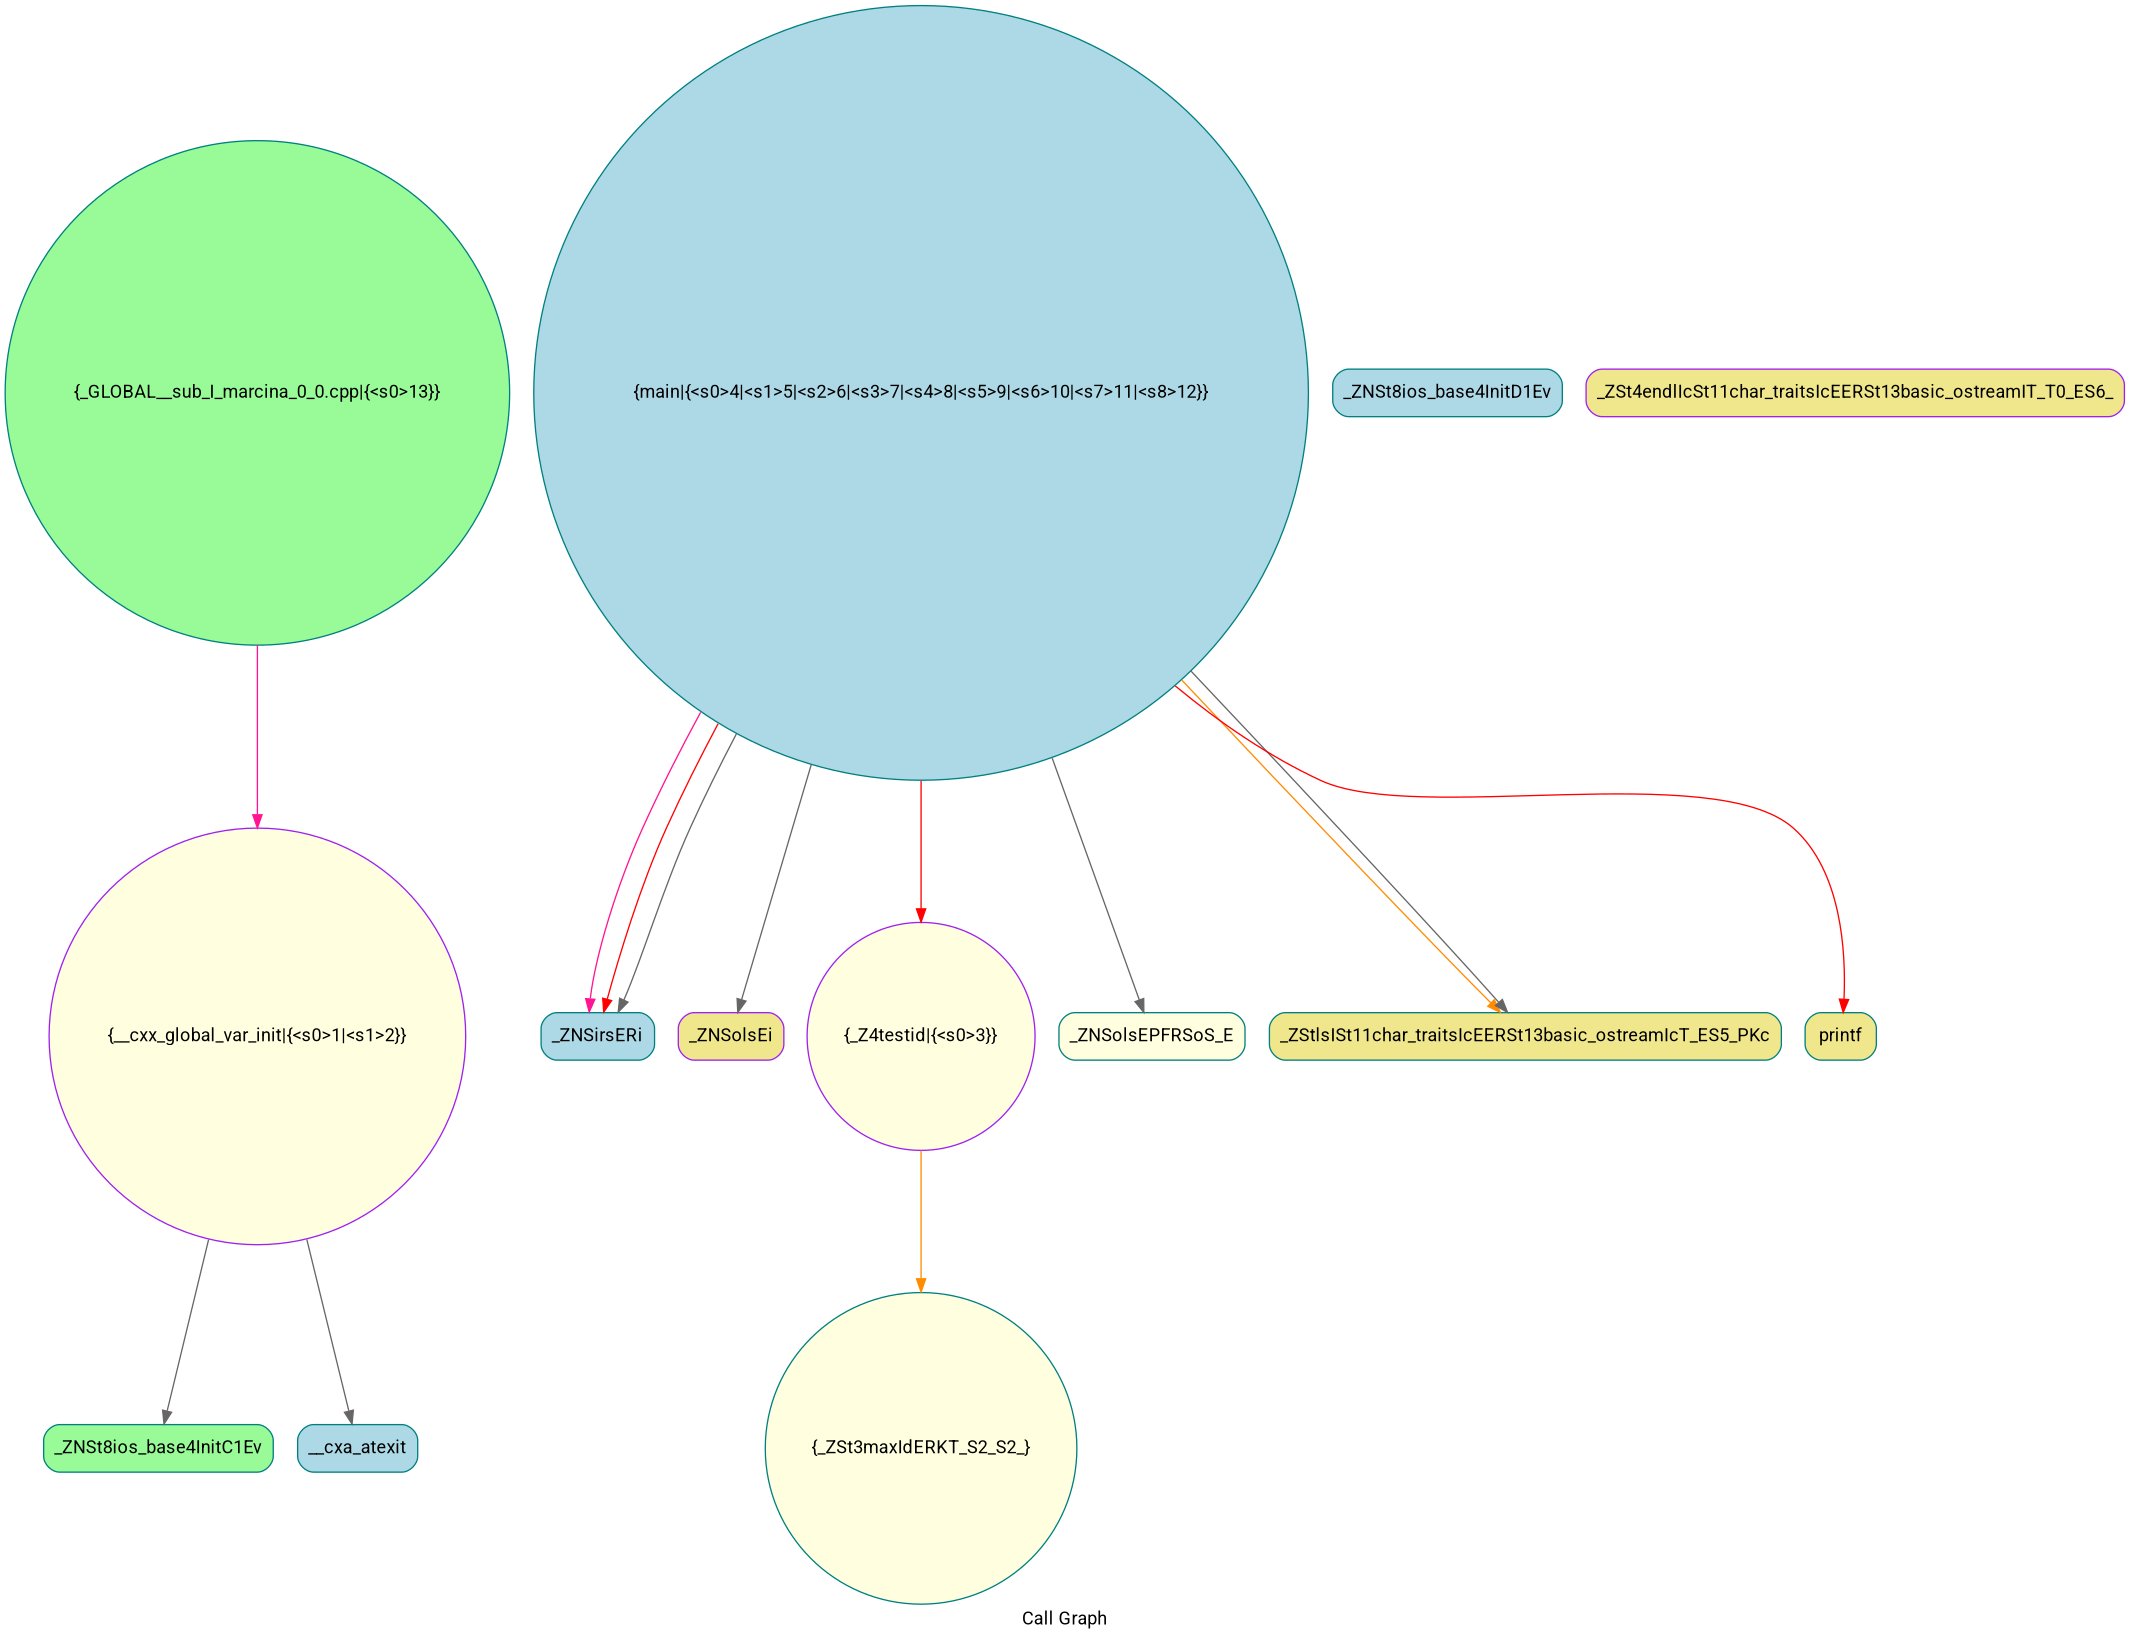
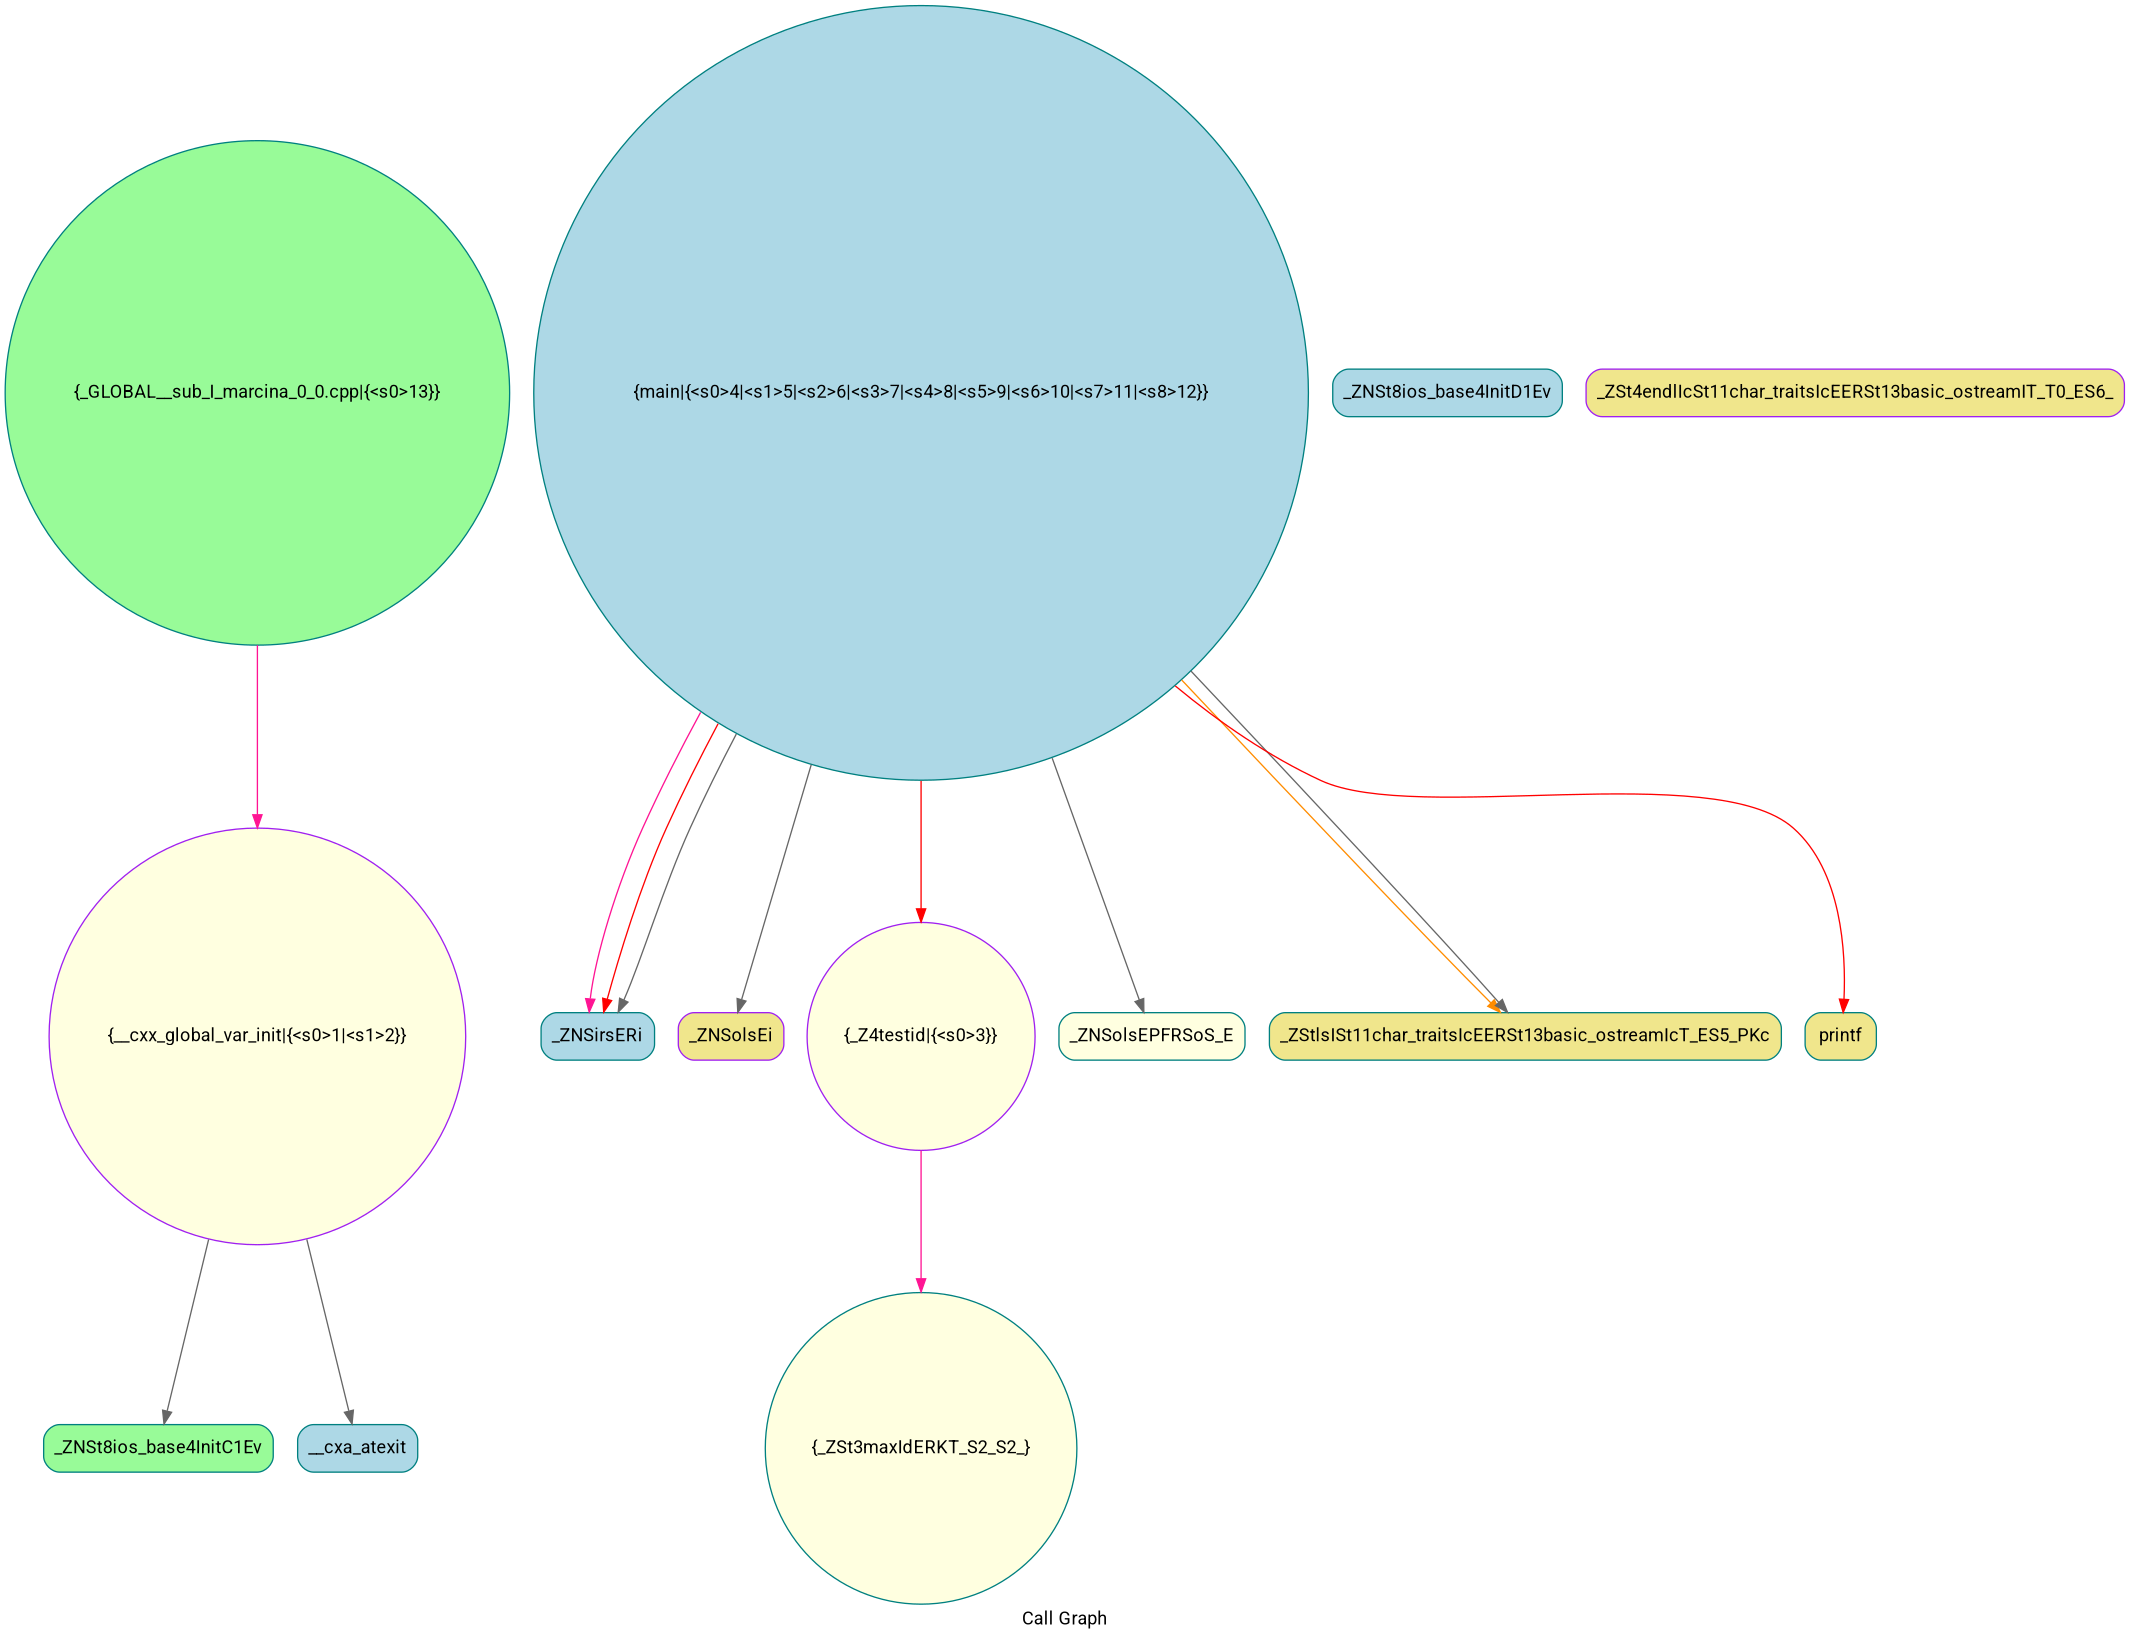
(921, 1215) -> (921, 1215)
